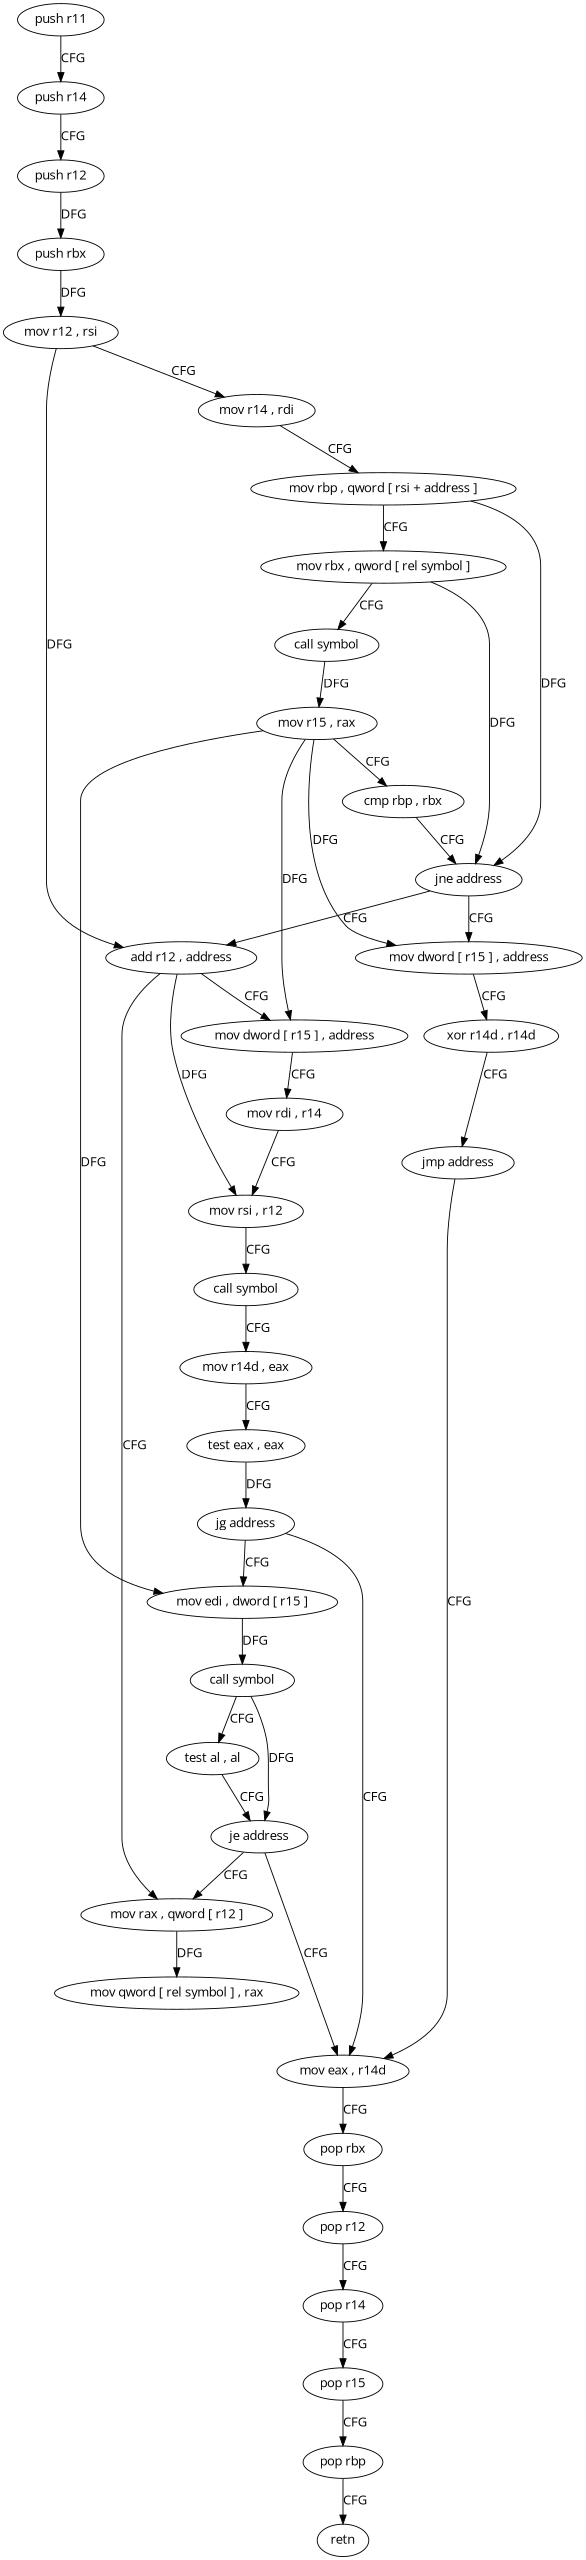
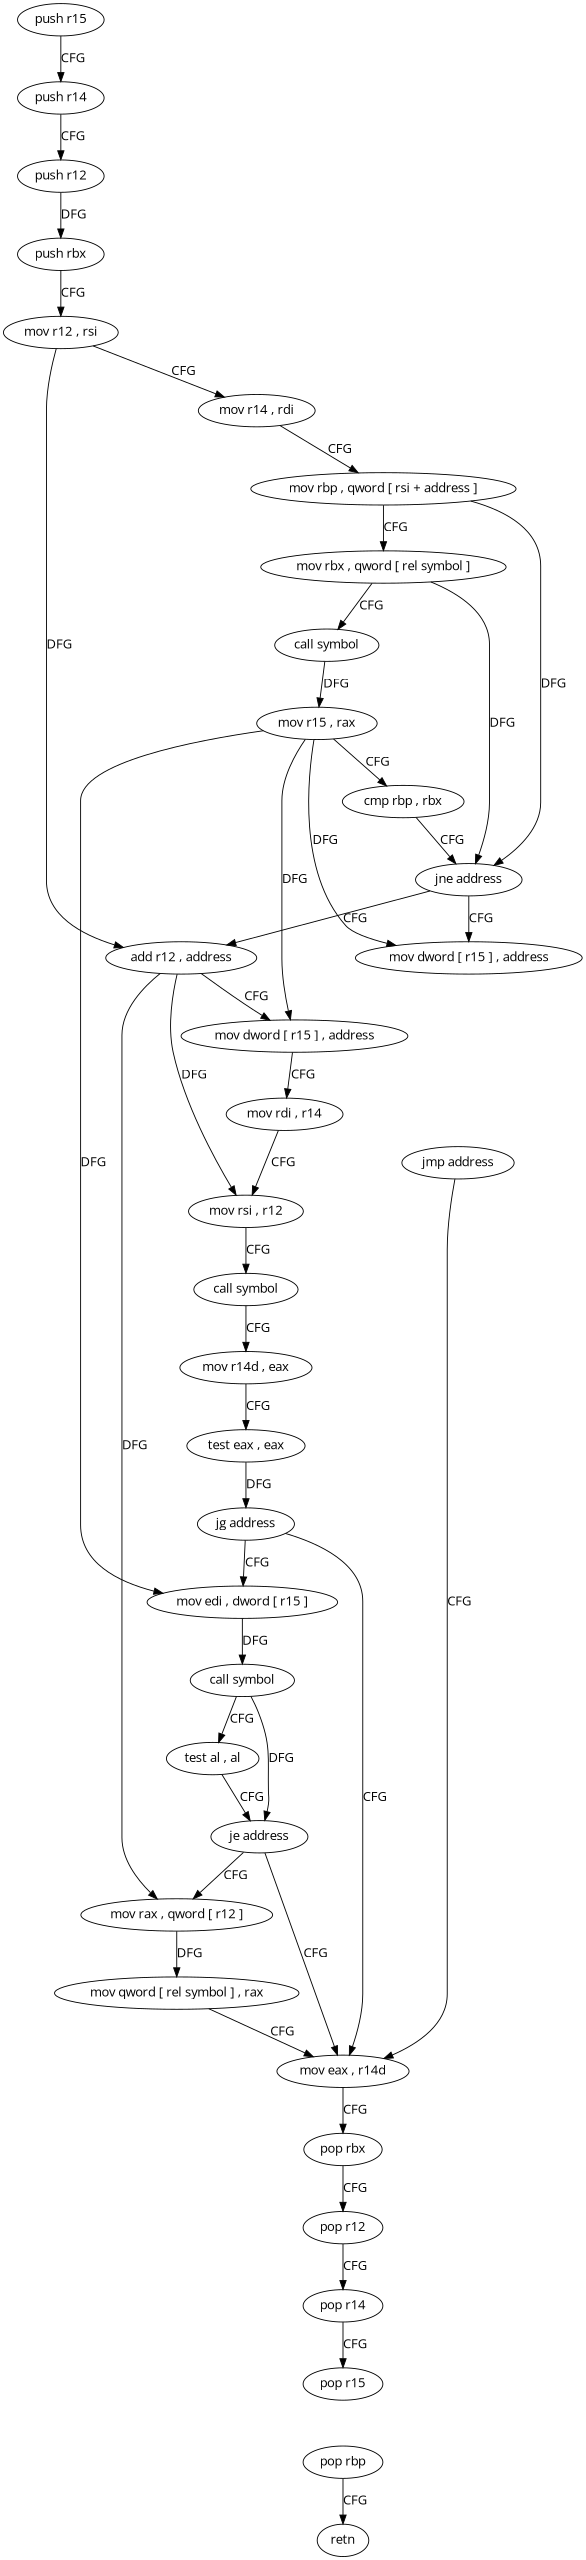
(61, 20) -> (61, 20)
(73, 293) -> (73, 293)
(491, 1036) -> none
(135, 1446) -> (135, 1446)
none -> (257, 2031)
(343, 2419) -> none
